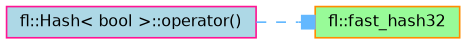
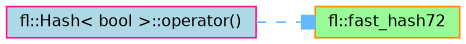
(387, 22) -> (387, 22)
